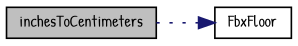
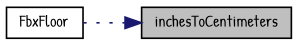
(177, 23) -> (104, 23)
